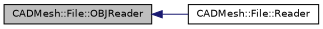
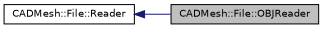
(175, 14) -> (158, 14)
